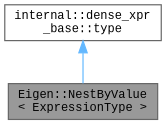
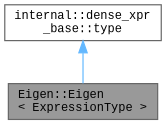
(83, 102) -> (83, 102)
